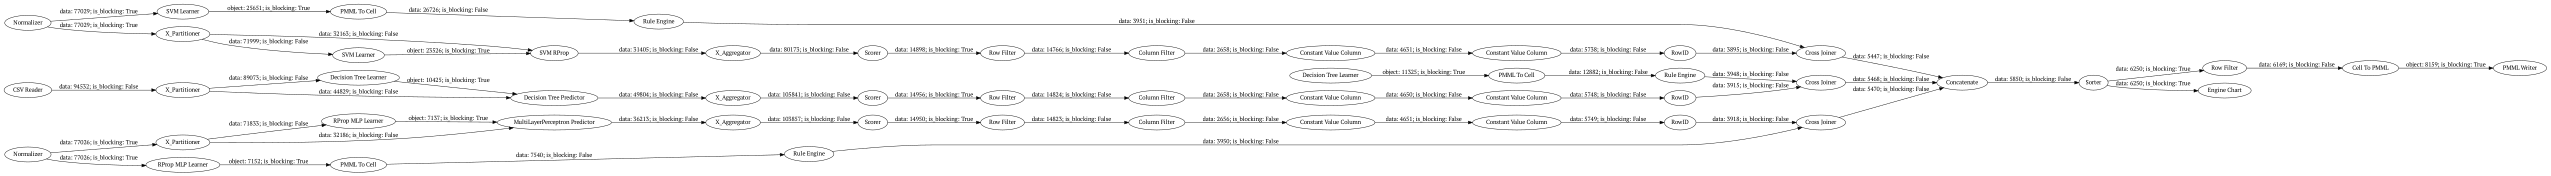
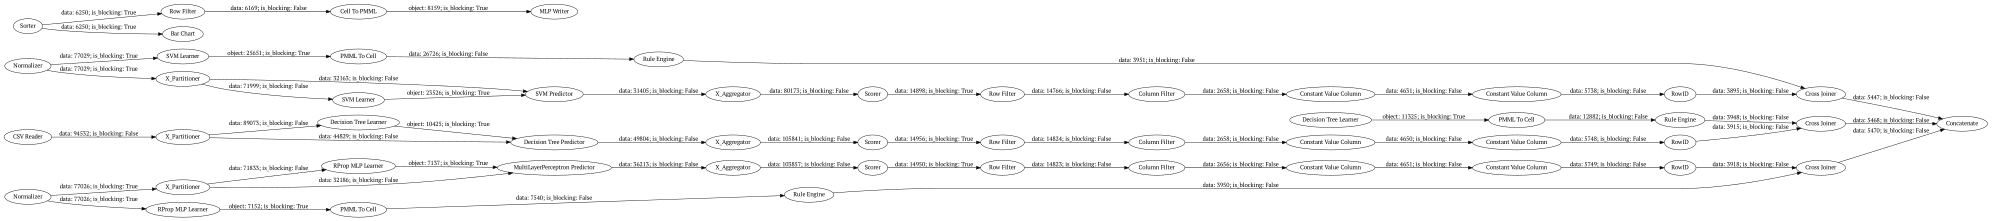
(554, 53) -> (554, 94)
(2520, 68) -> (554, 12)
(2031, 83) -> none
(2225, 91) -> (183, 34)
